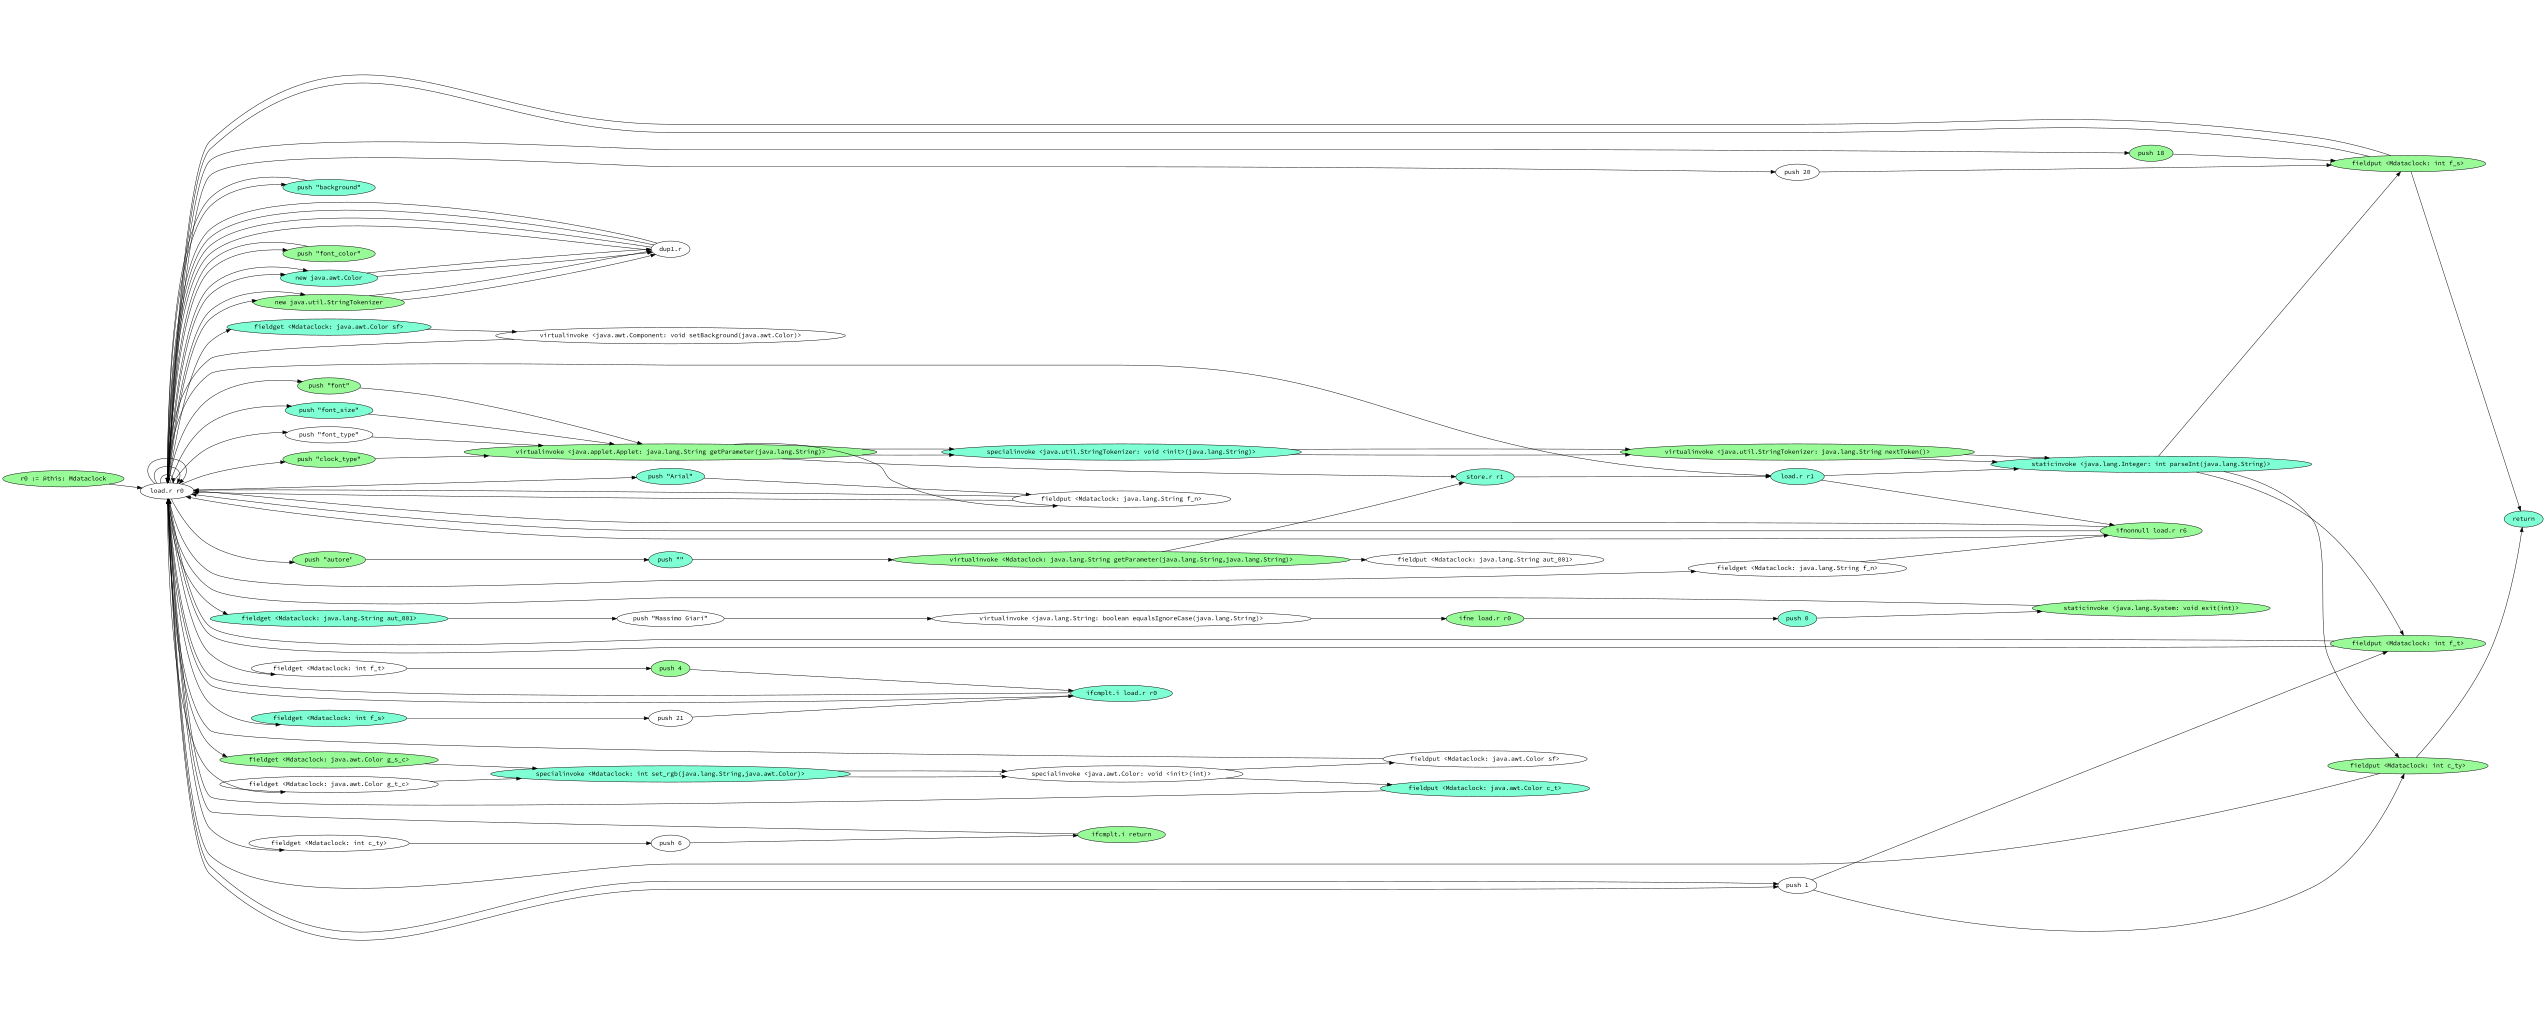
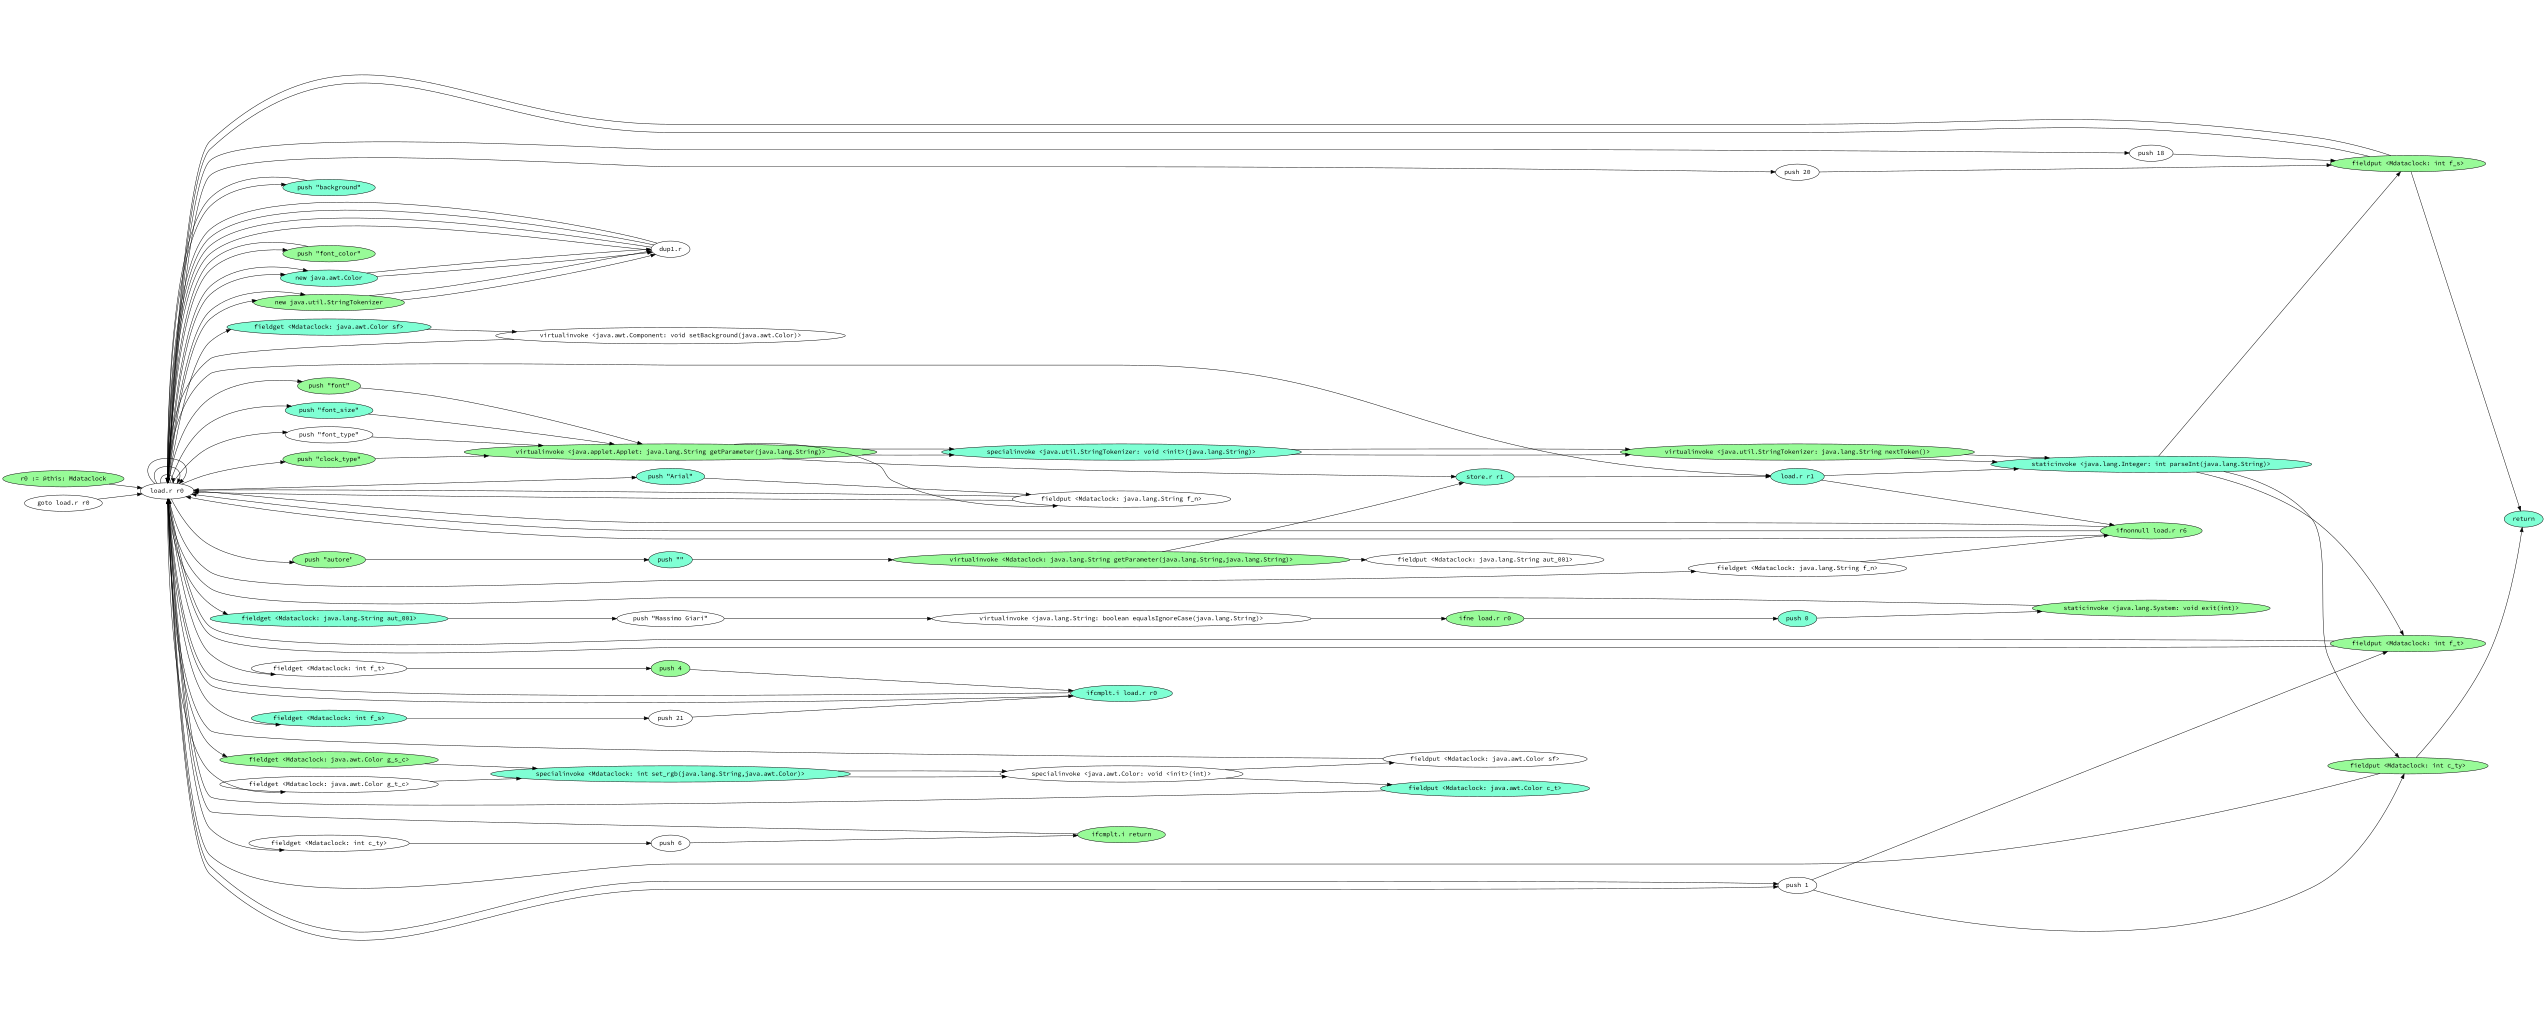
(2151, 153) -> (2151, 153)
none -> (63, 503)
